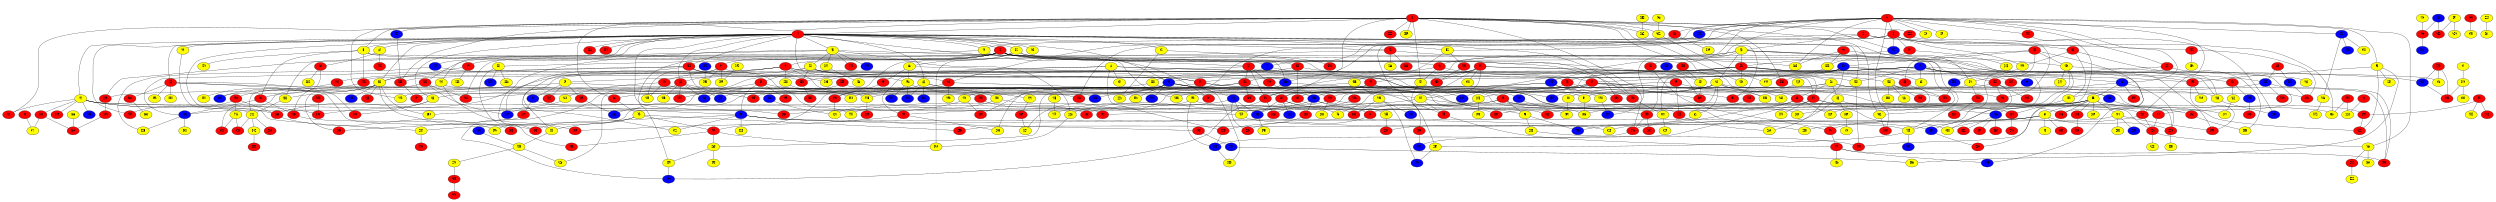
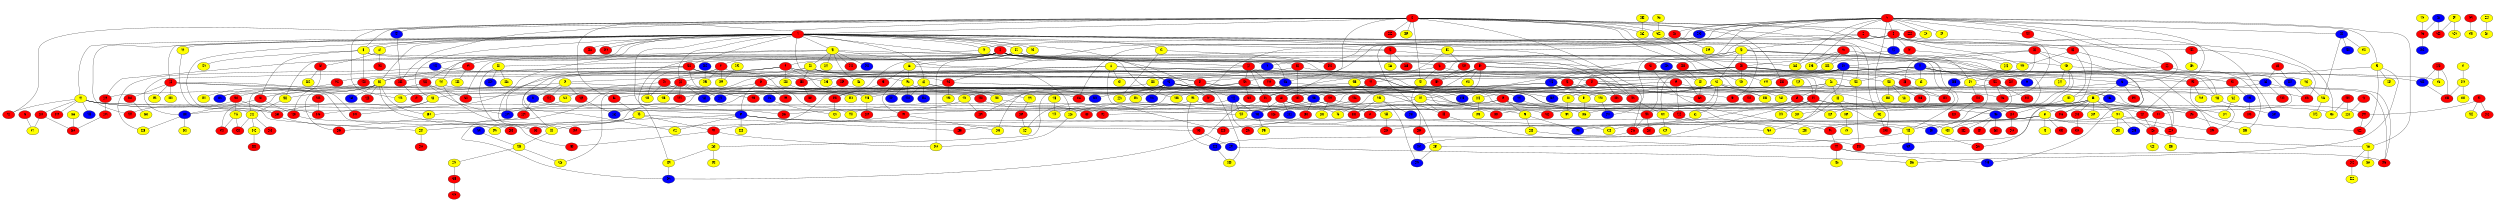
none -> (1811, 66)
(842, 74) -> (842, 69)
none -> (2315, 91)
(916, 107) -> none
(1941, 111) -> none
(1769, 131) -> (1769, 131)
